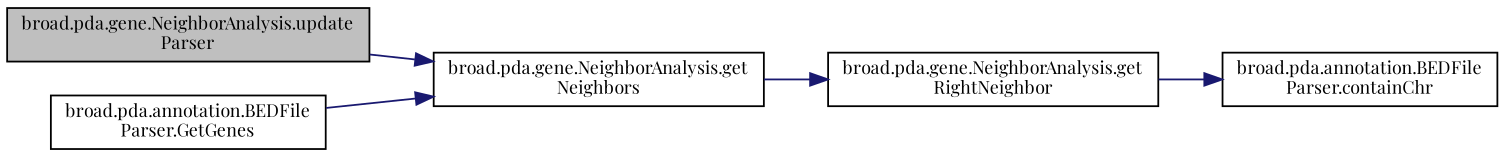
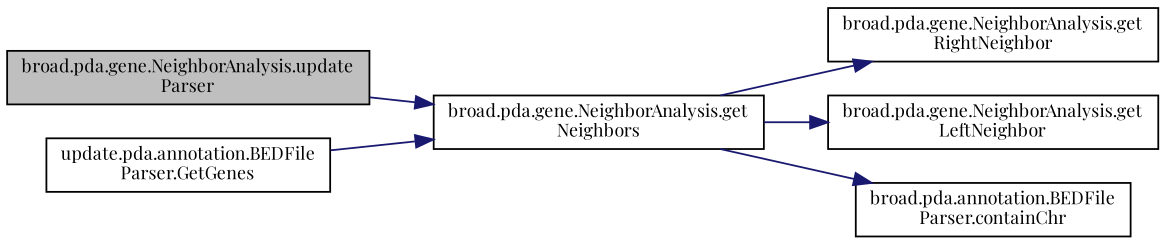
(1181, 79) -> (787, 164)
(188, 122) -> (188, 165)
none -> (993, 122)
